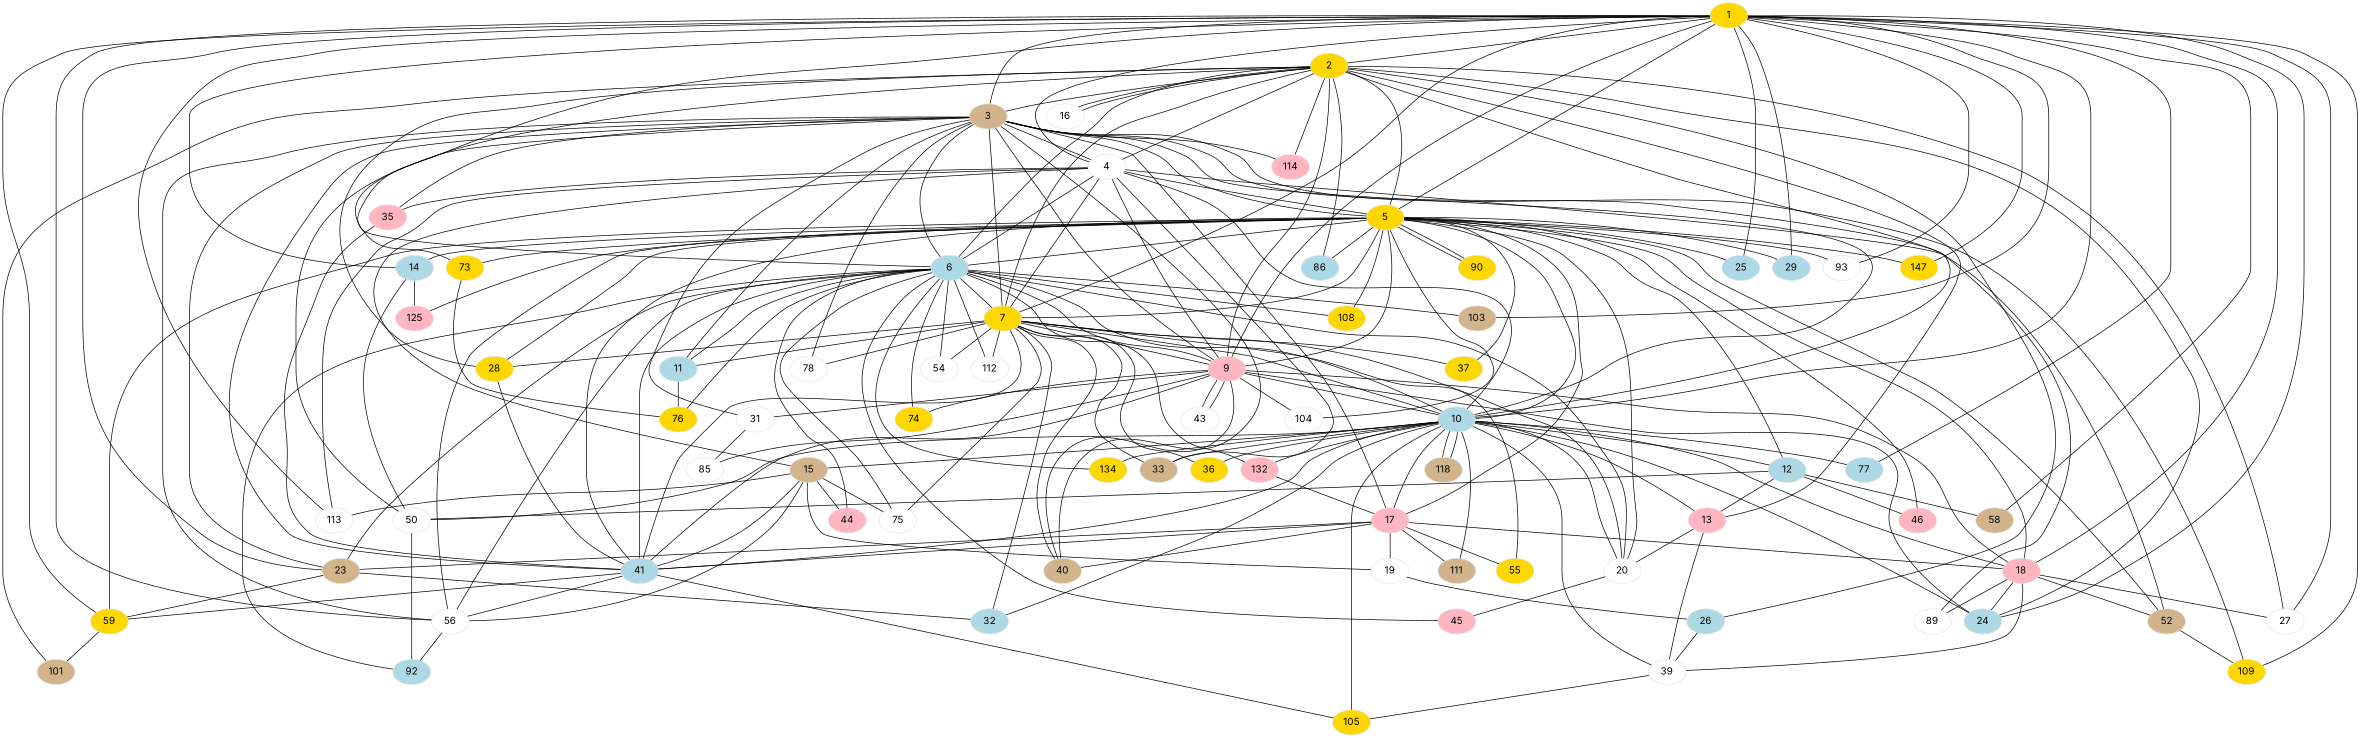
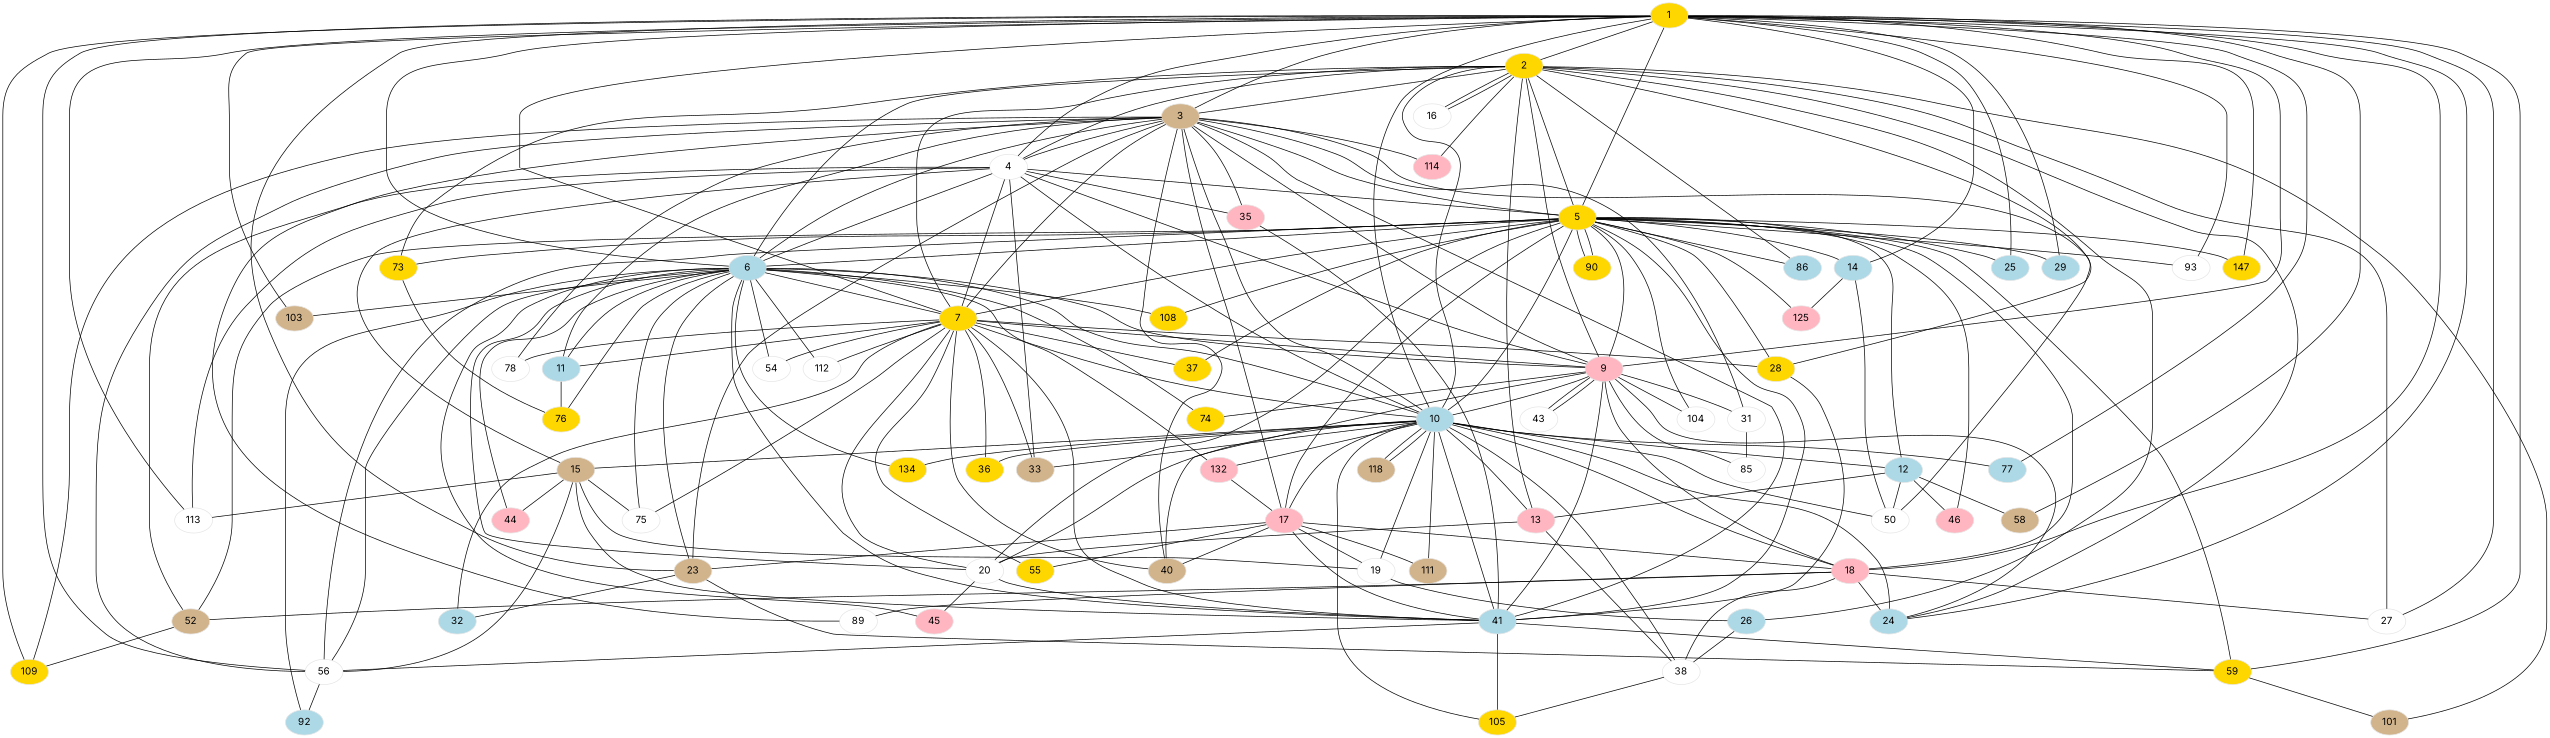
(1238, 522) -> (1406, 495)
(412, 599) -> none
none -> (1238, 609)
(1667, 672) -> (1681, 672)
